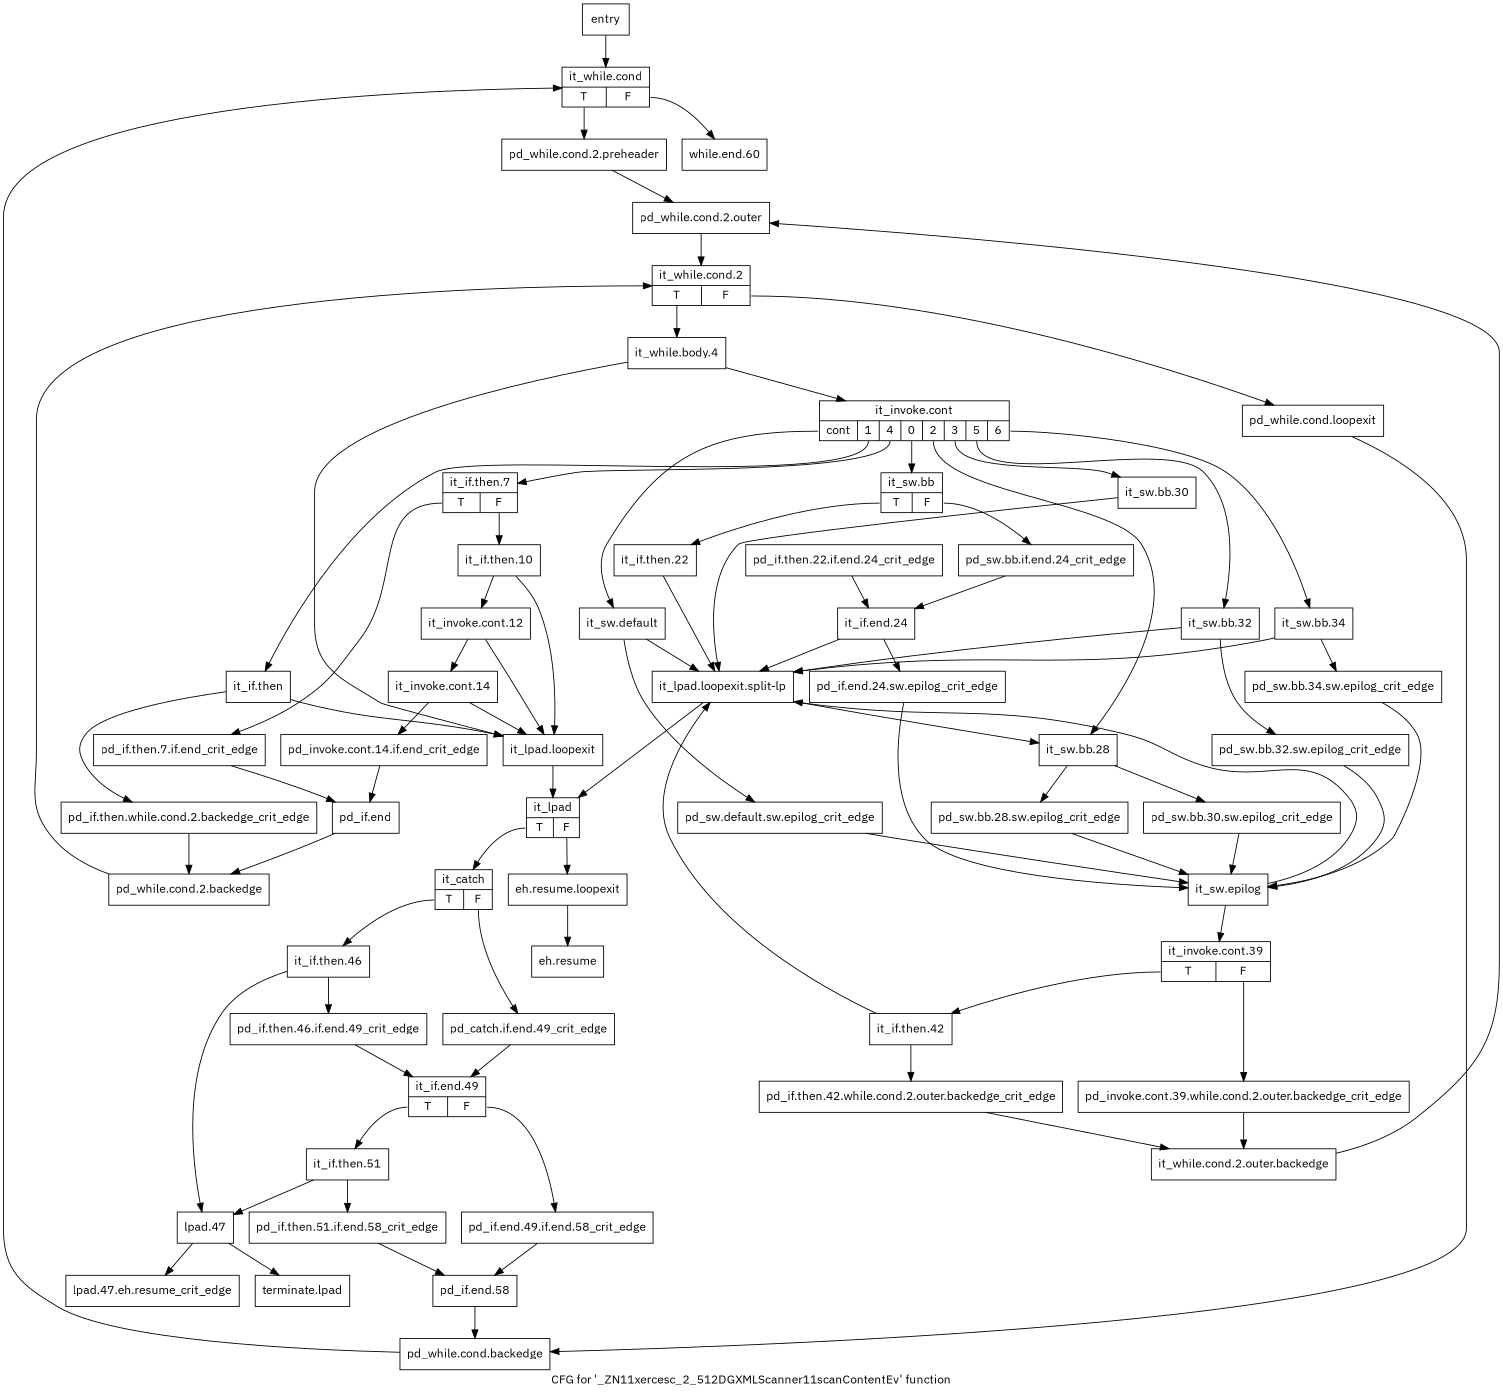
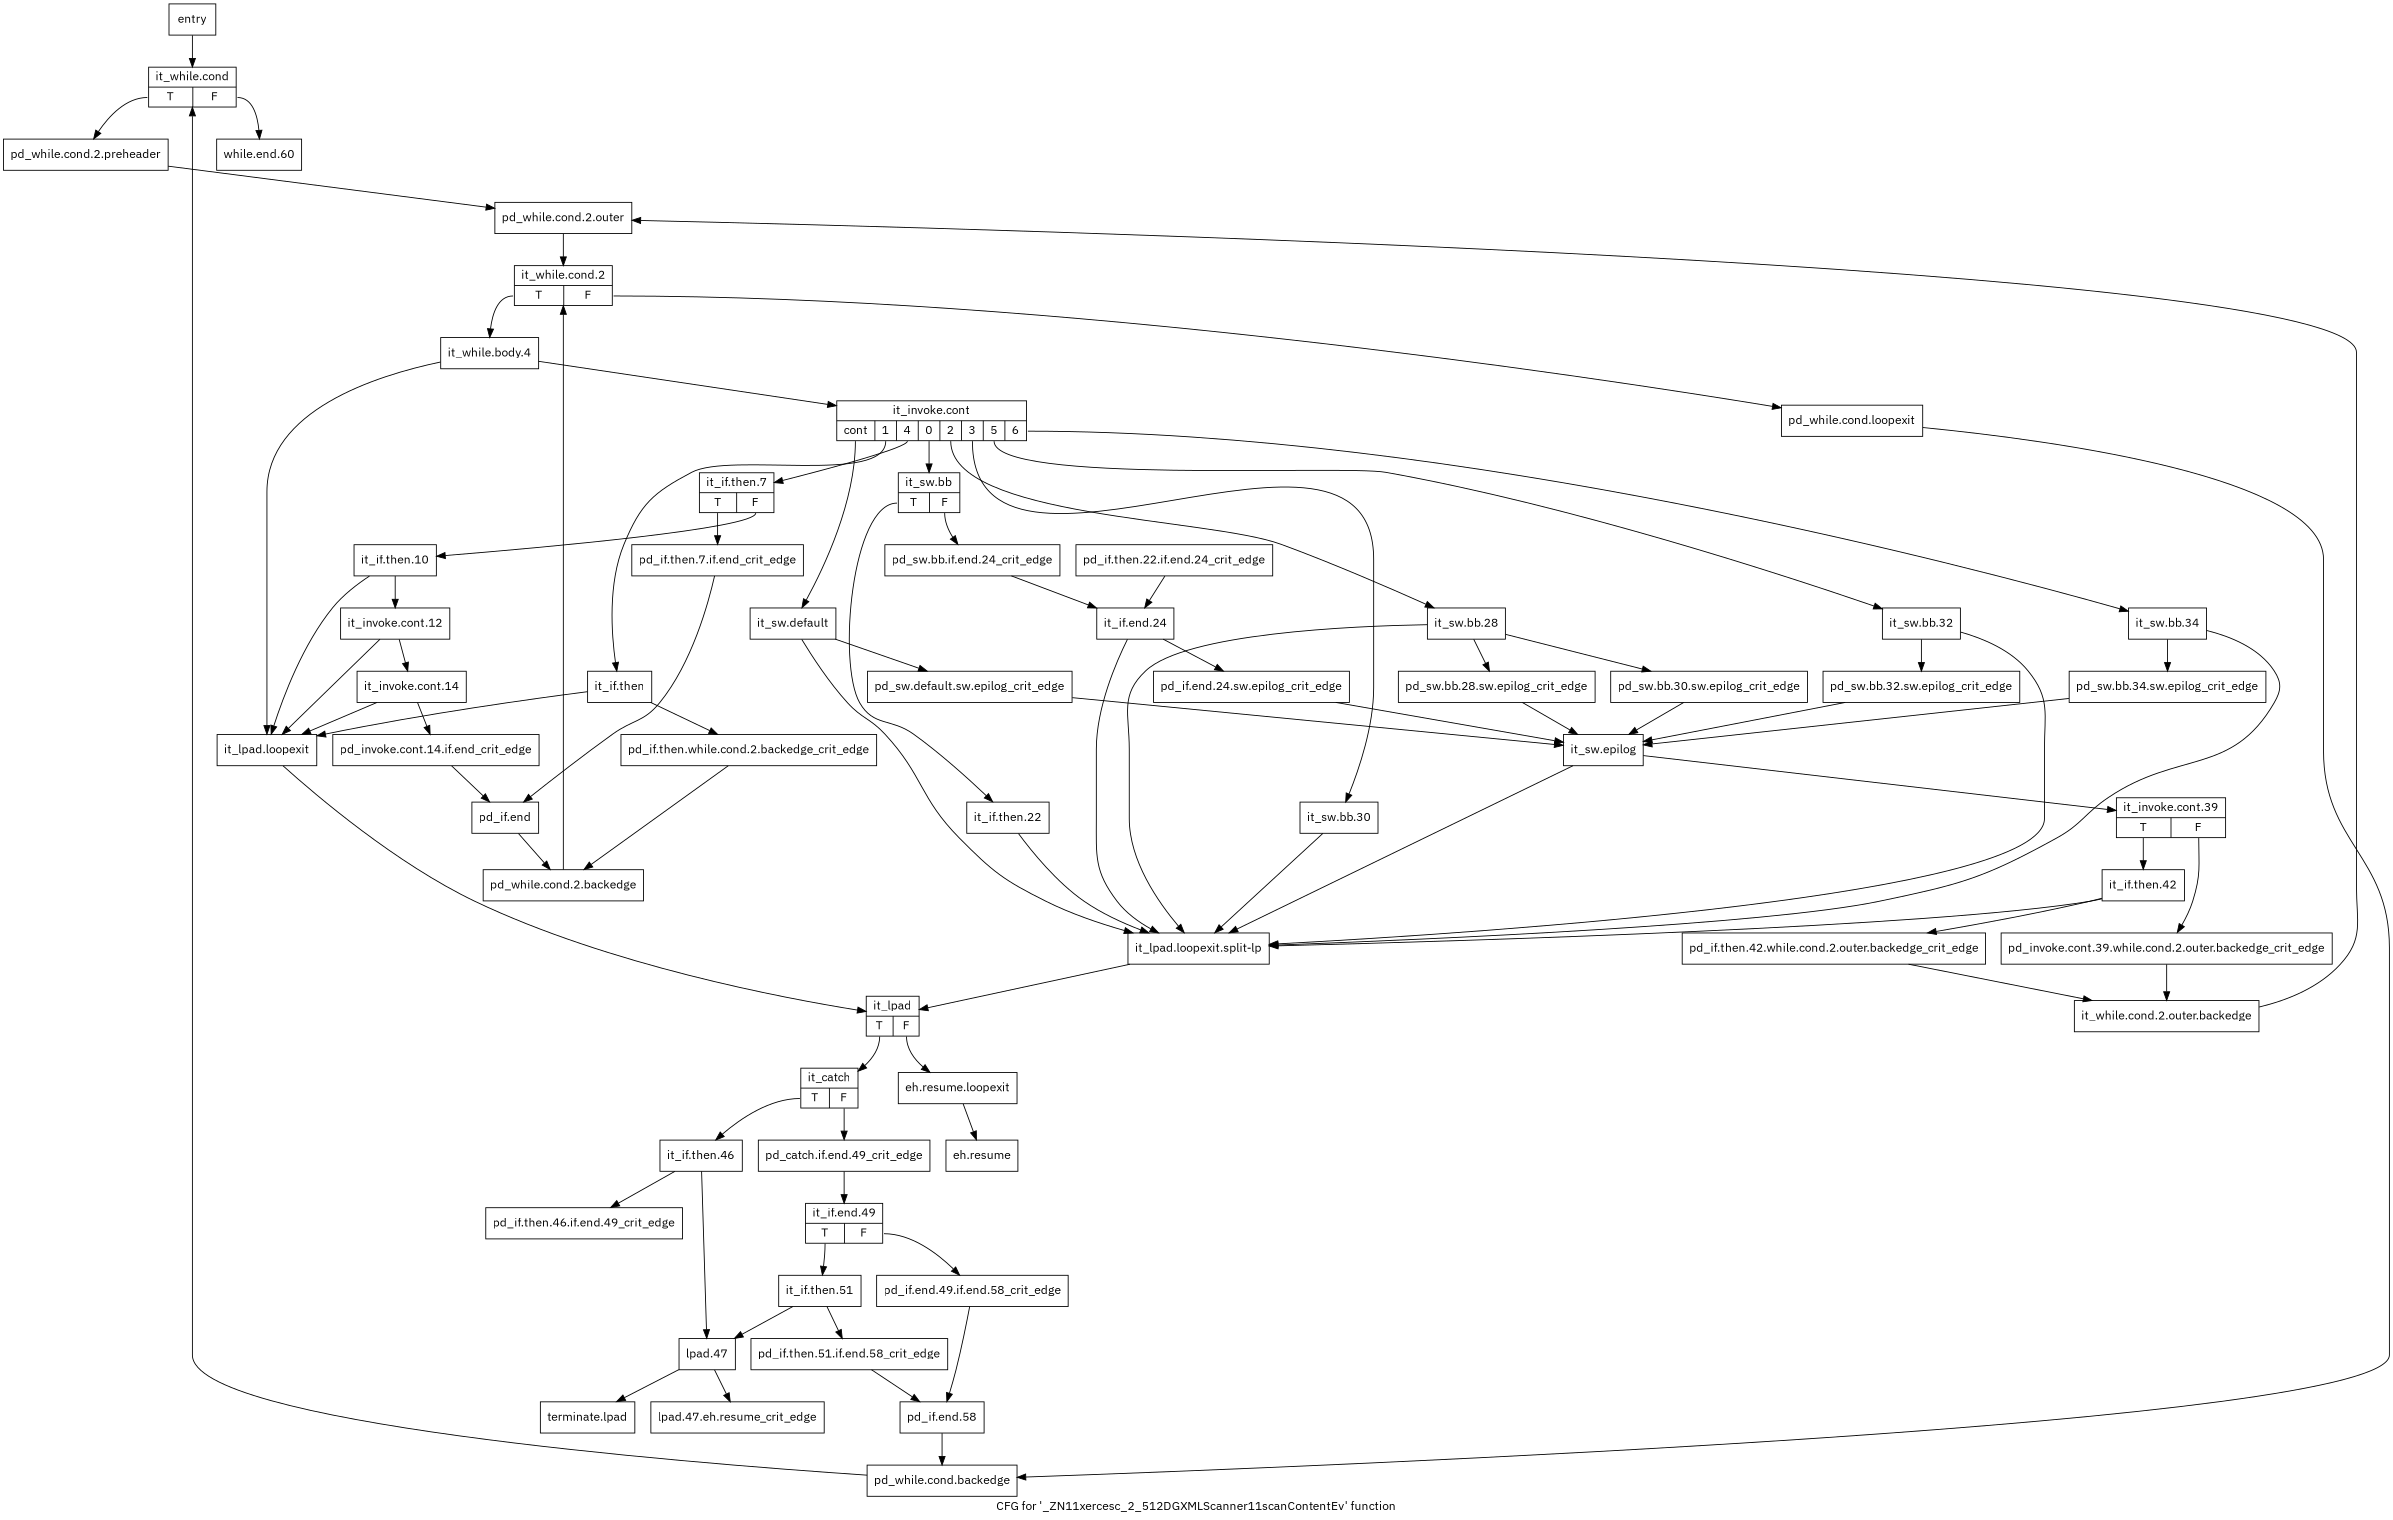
(912, 722) -> (1152, 667)
(380, 1059) -> none
